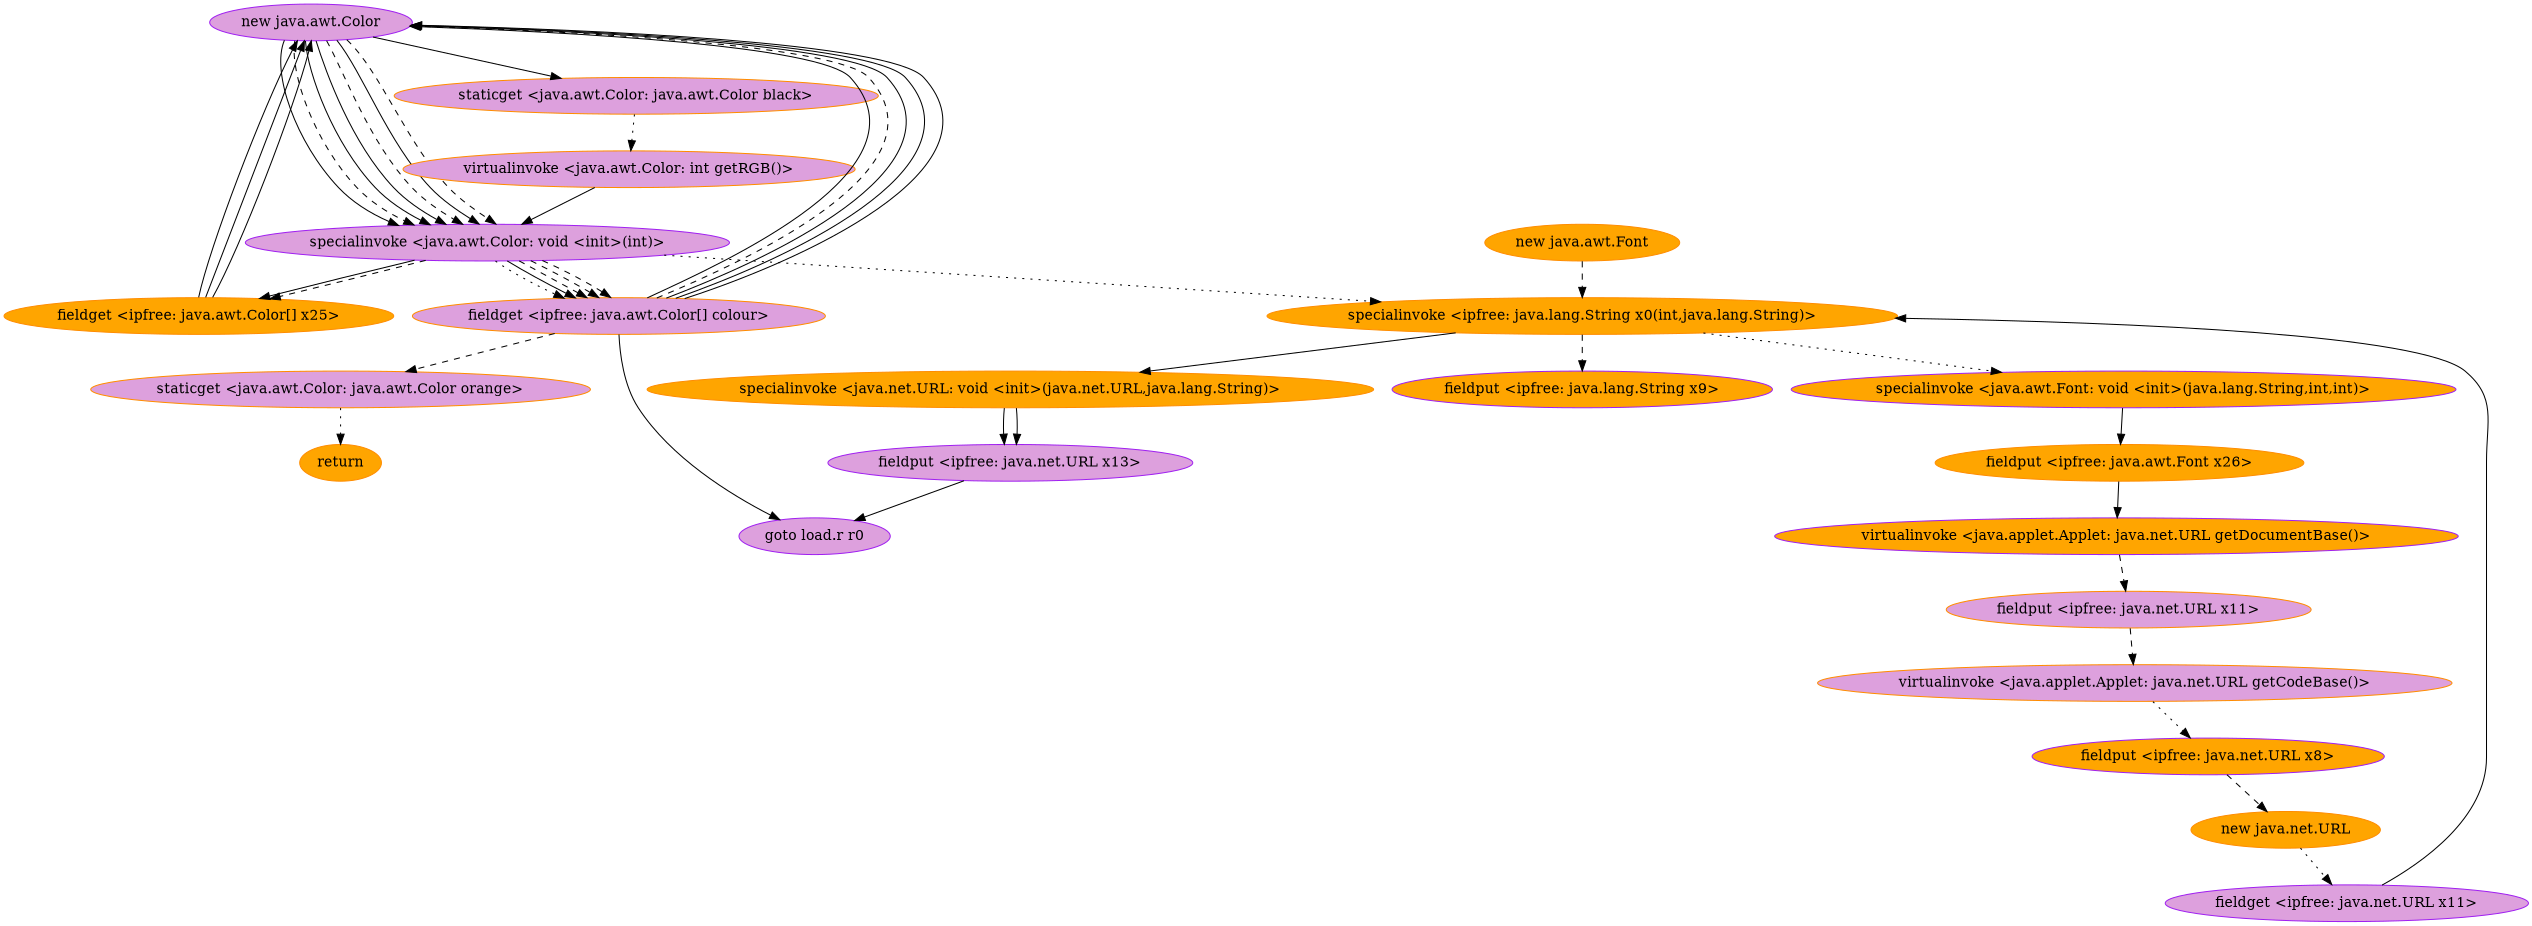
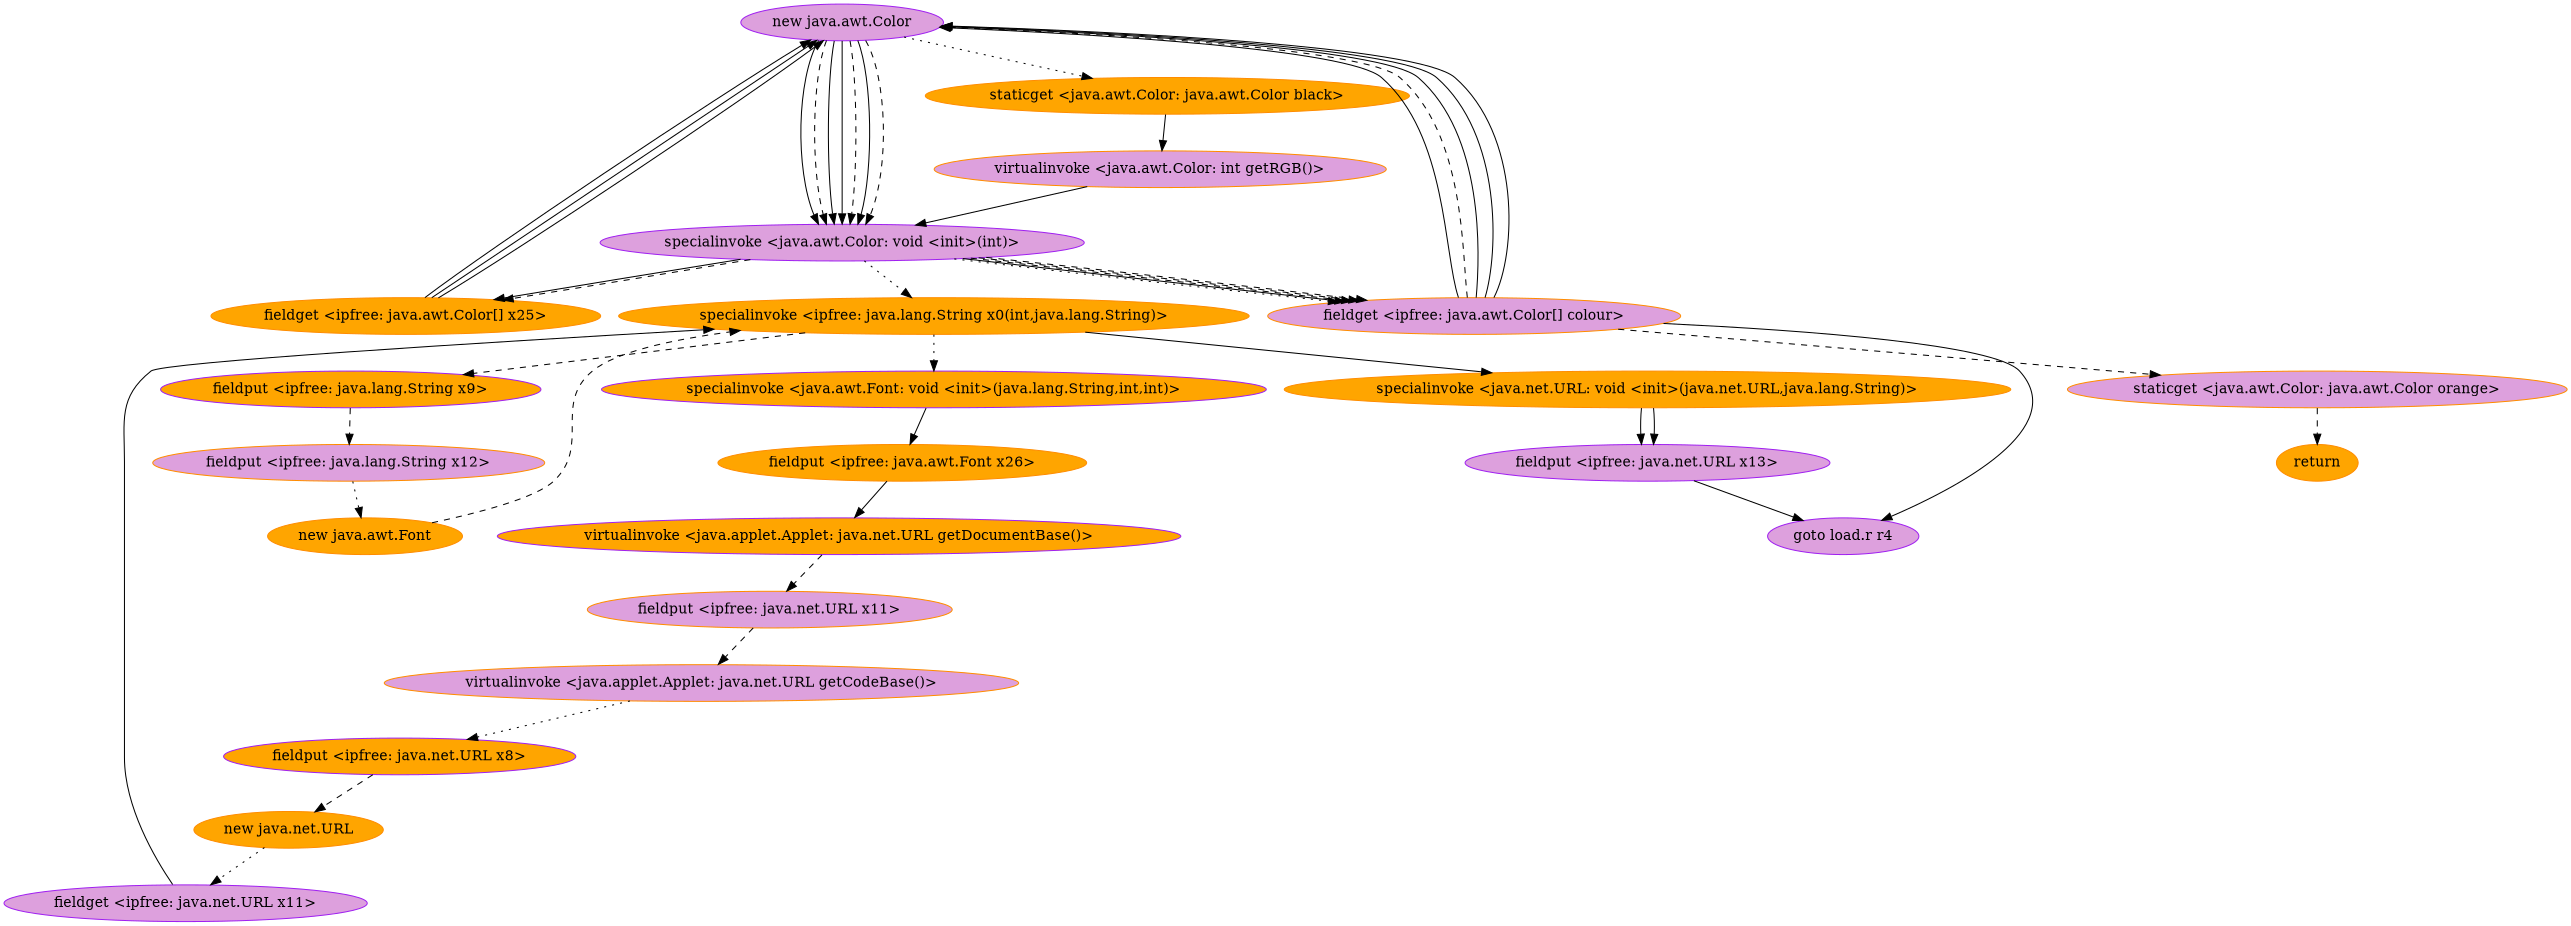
(462, 57) -> (993, 57)
(636, 96) -> (1167, 96)
(633, 128) -> (1164, 128)
(341, 421) -> (2317, 421)
none -> (349, 463)
(815, 536) -> (1843, 536)
